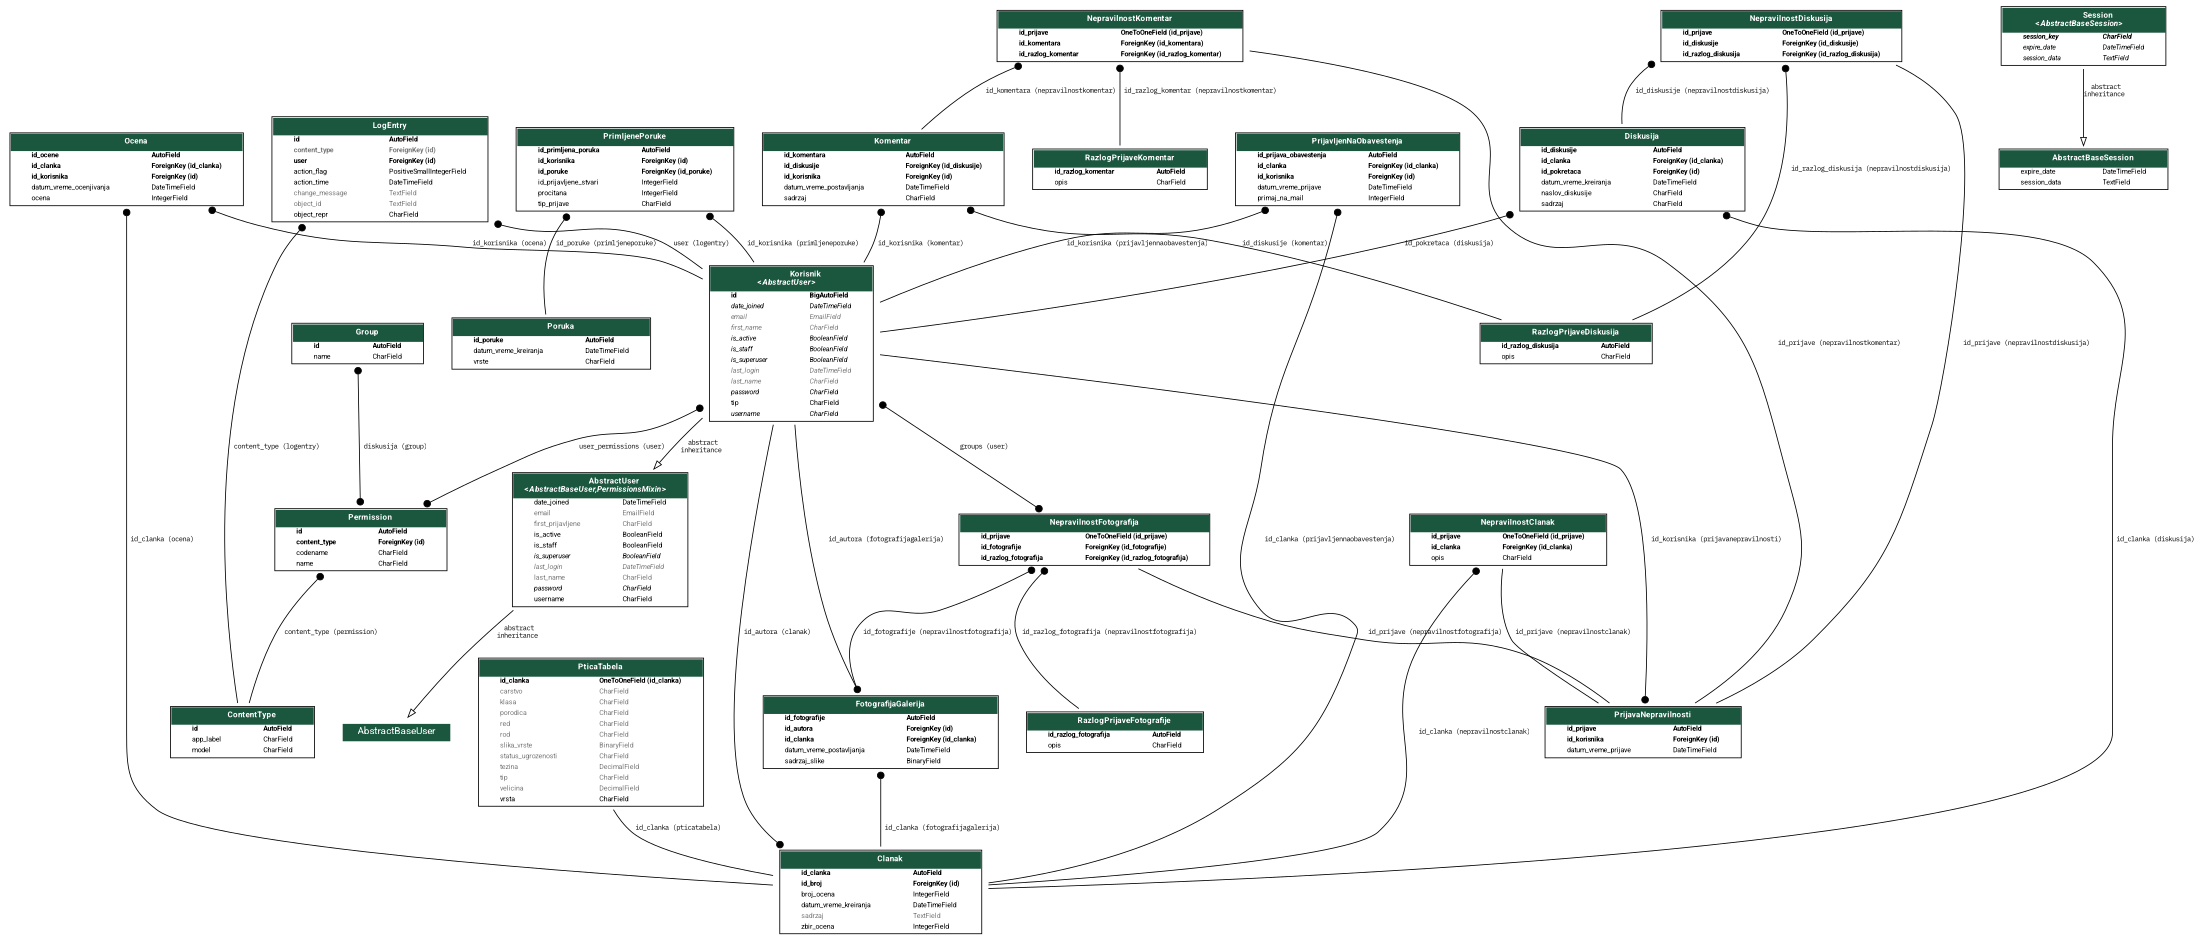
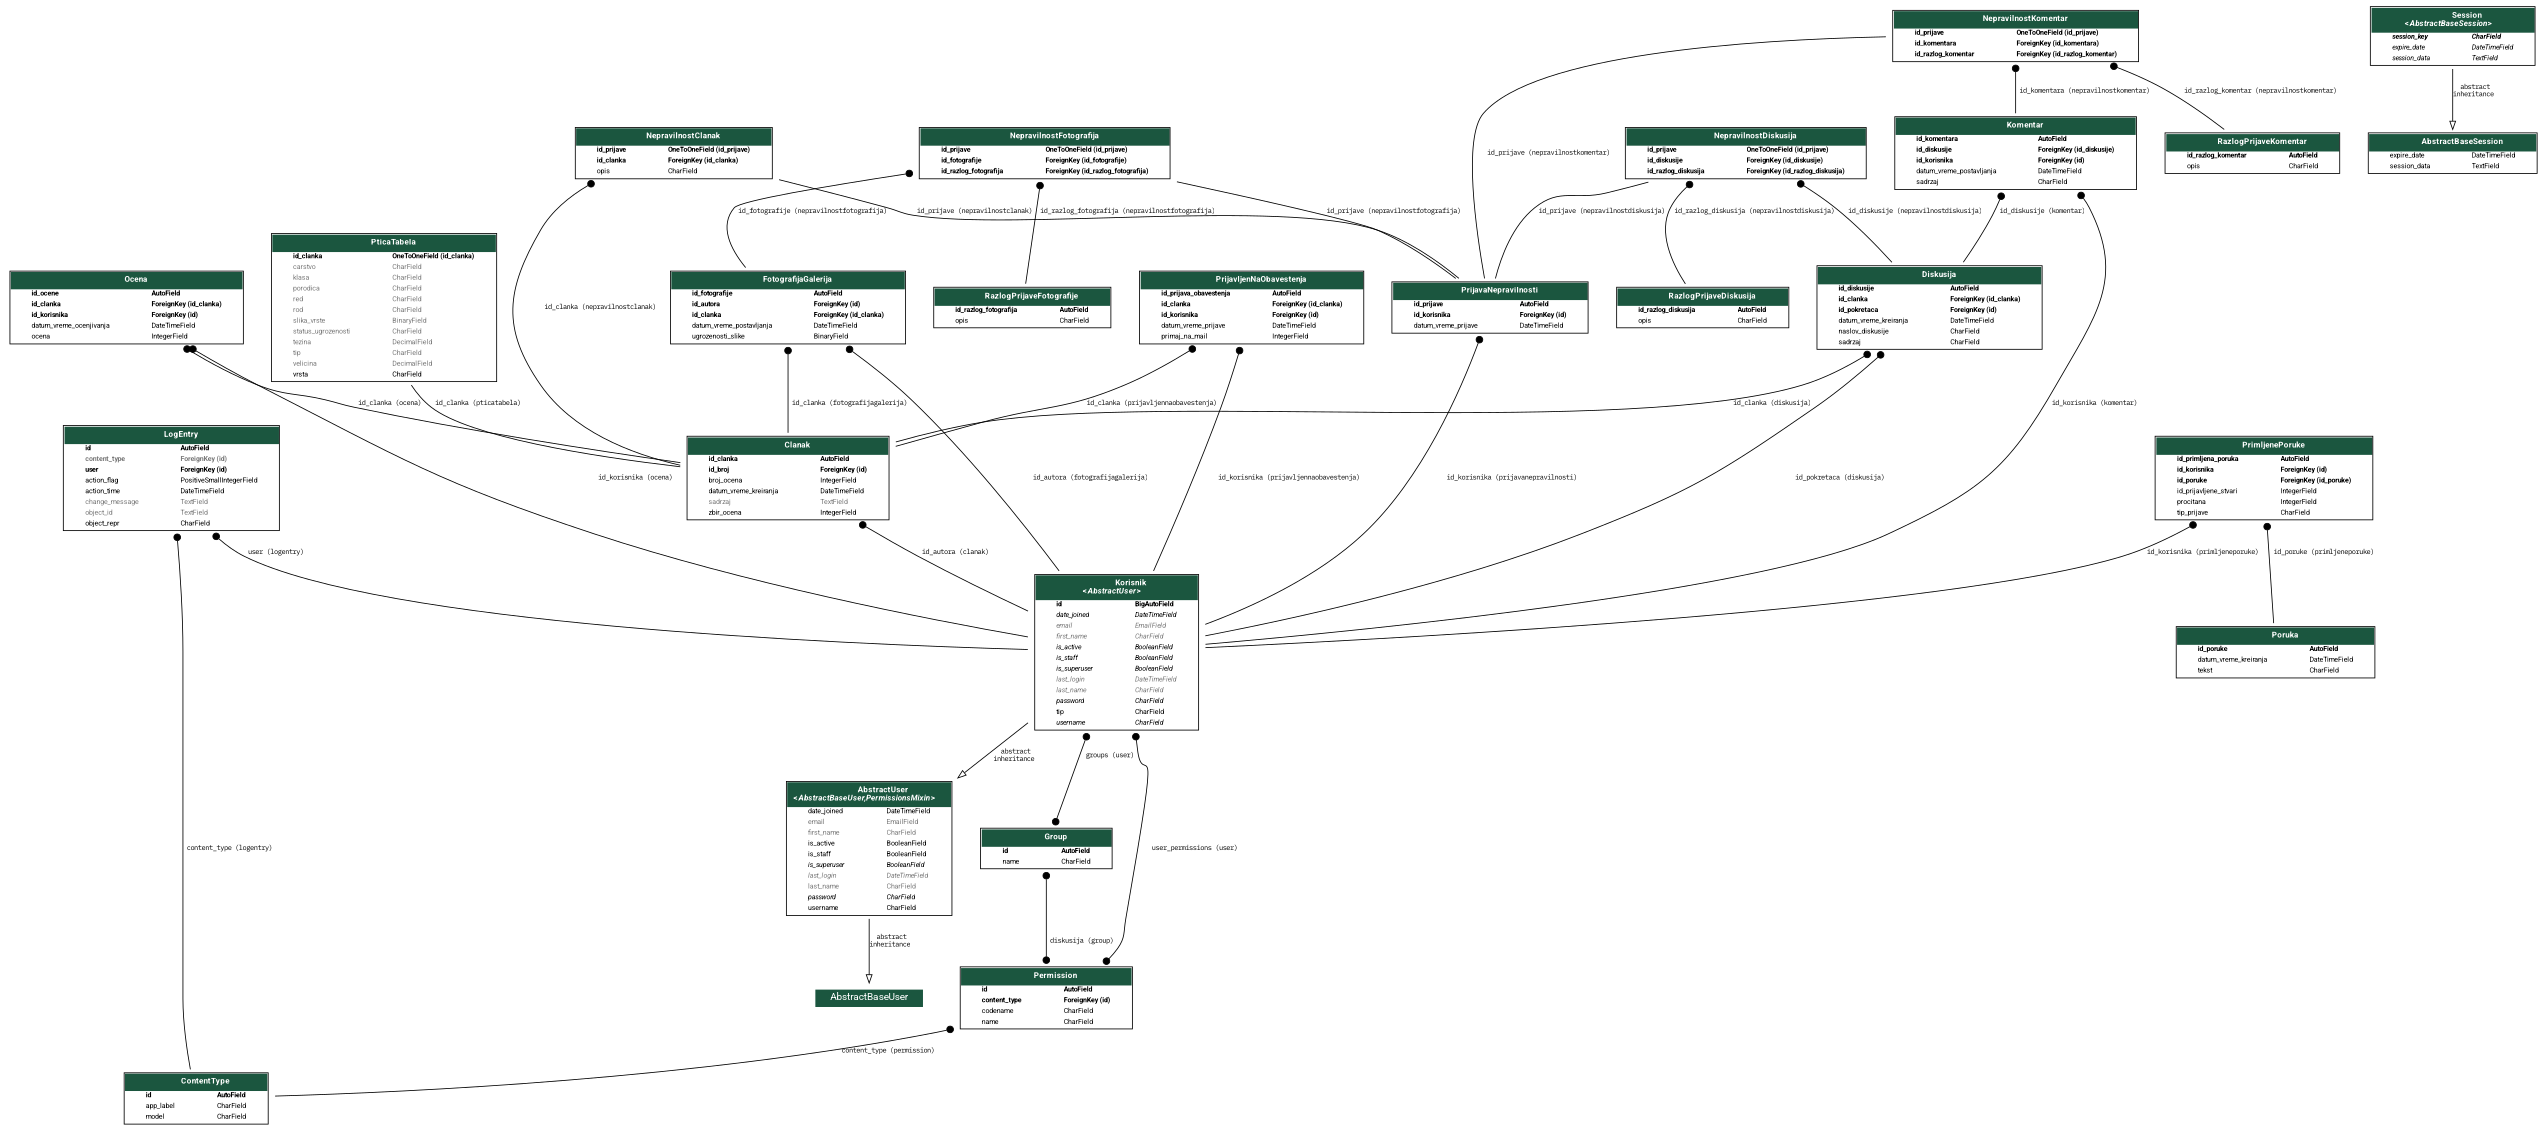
(1241, 246) -> (1983, 232)
(481, 362) -> (2205, 670)
(961, 457) -> (1071, 779)
(558, 524) -> (824, 833)
(805, 761) -> (719, 336)
